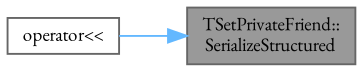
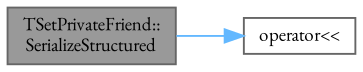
(144, 36) -> (200, 36)
